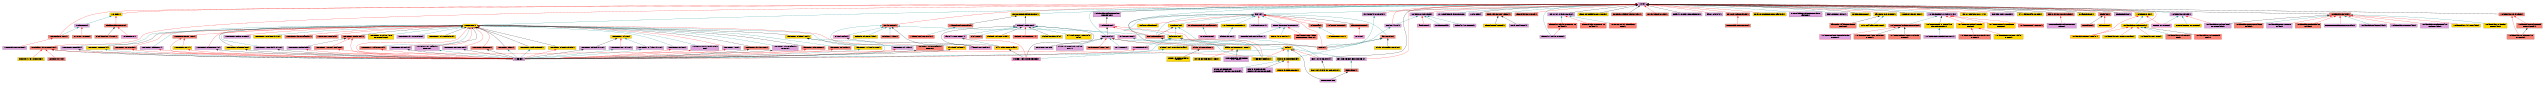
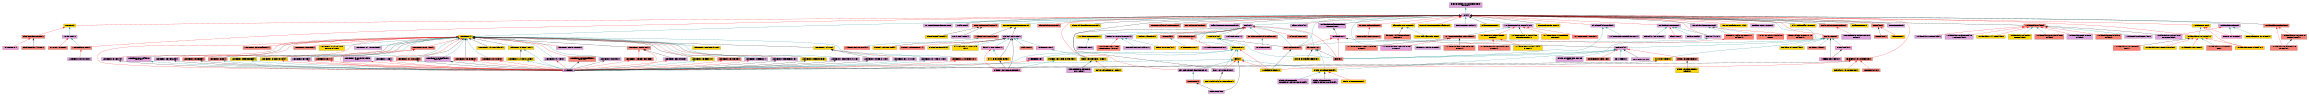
(1719, 7) -> (1466, 12)
(2340, 26) -> none
(1939, 32) -> (1614, 32)
(1359, 37) -> (1215, 48)
none -> (686, 44)
(182, 48) -> (324, 59)
